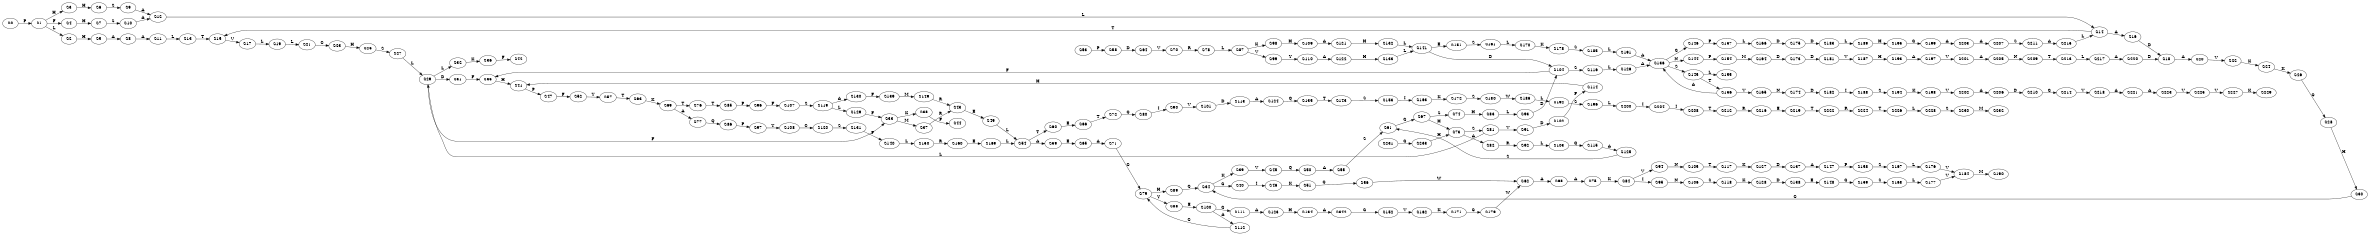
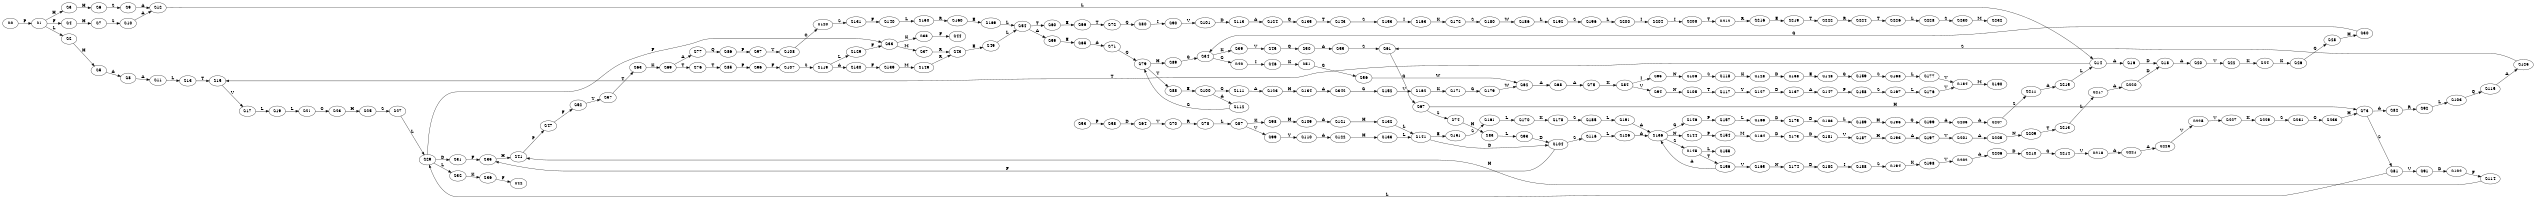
none -> (2280, 120)
(1744, 165) -> (1742, 90)
